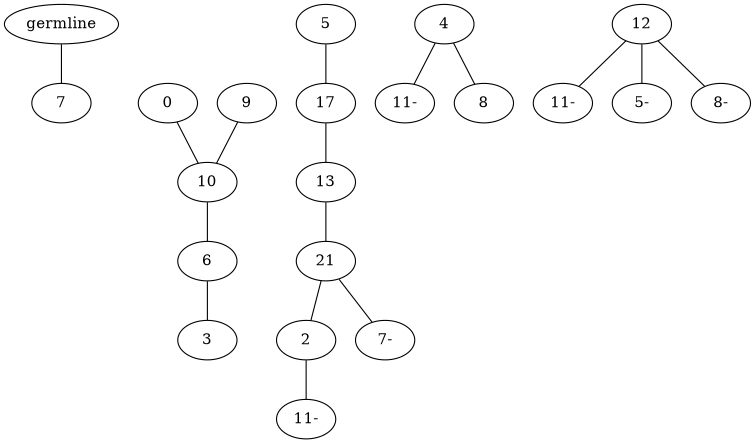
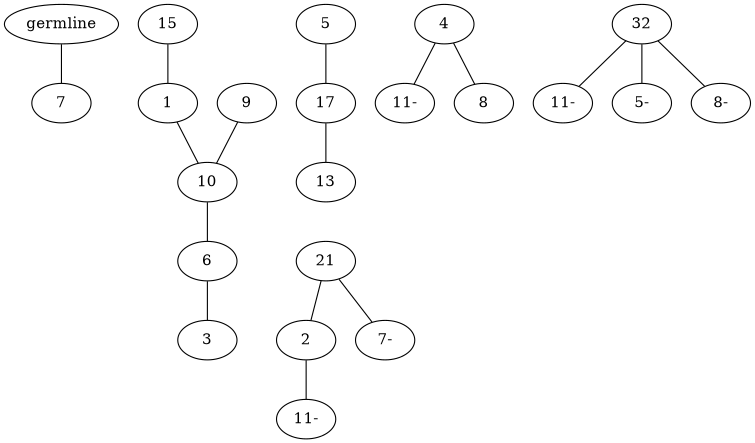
none -> (168, 24)
(642, 24) -> (642, 24)
(168, 103) -> (168, 103)
(326, 222) -> none
